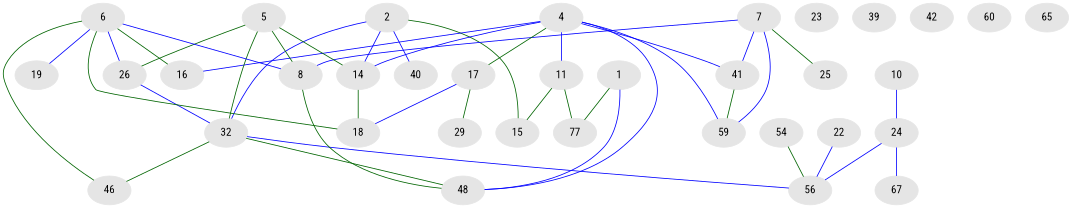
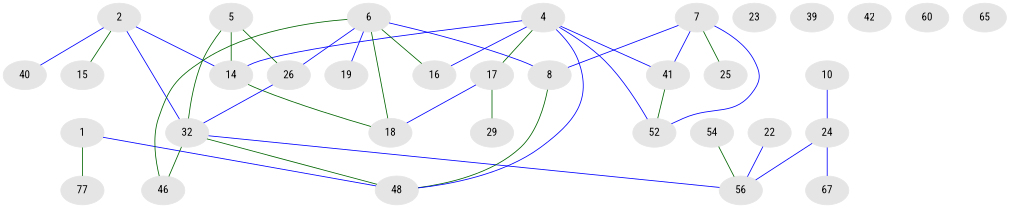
(282, 46) -> none
(561, 75) -> none
(724, 133) -> (654, 133)
